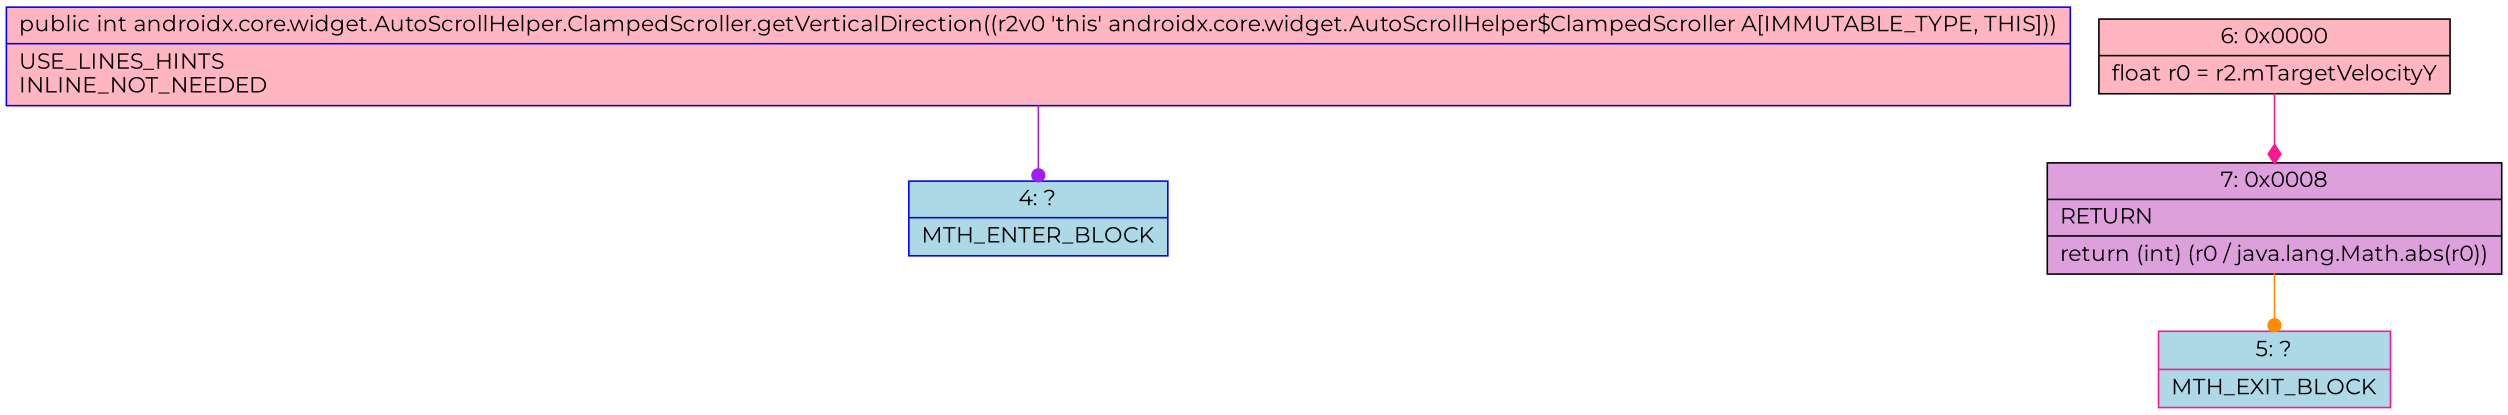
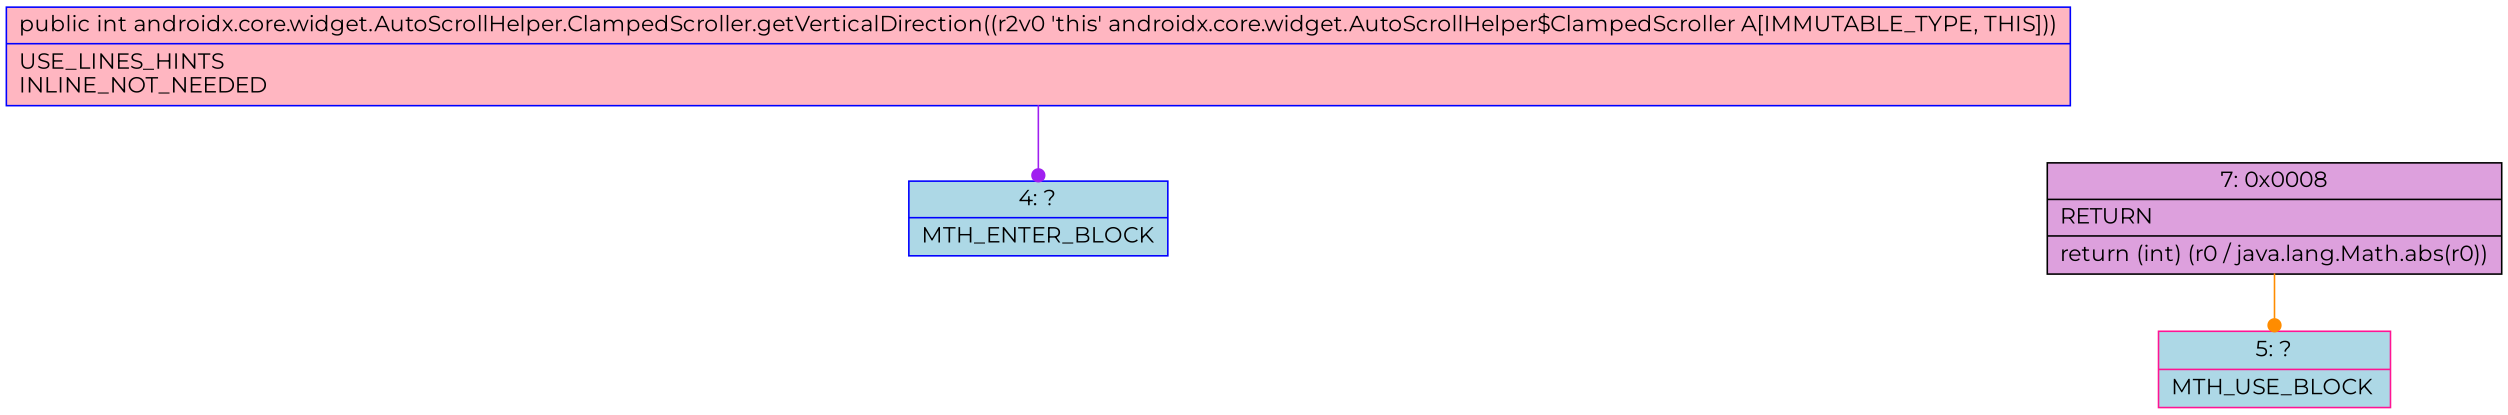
(2274, 56) -> none
(2274, 388) -> (2272, 388)
